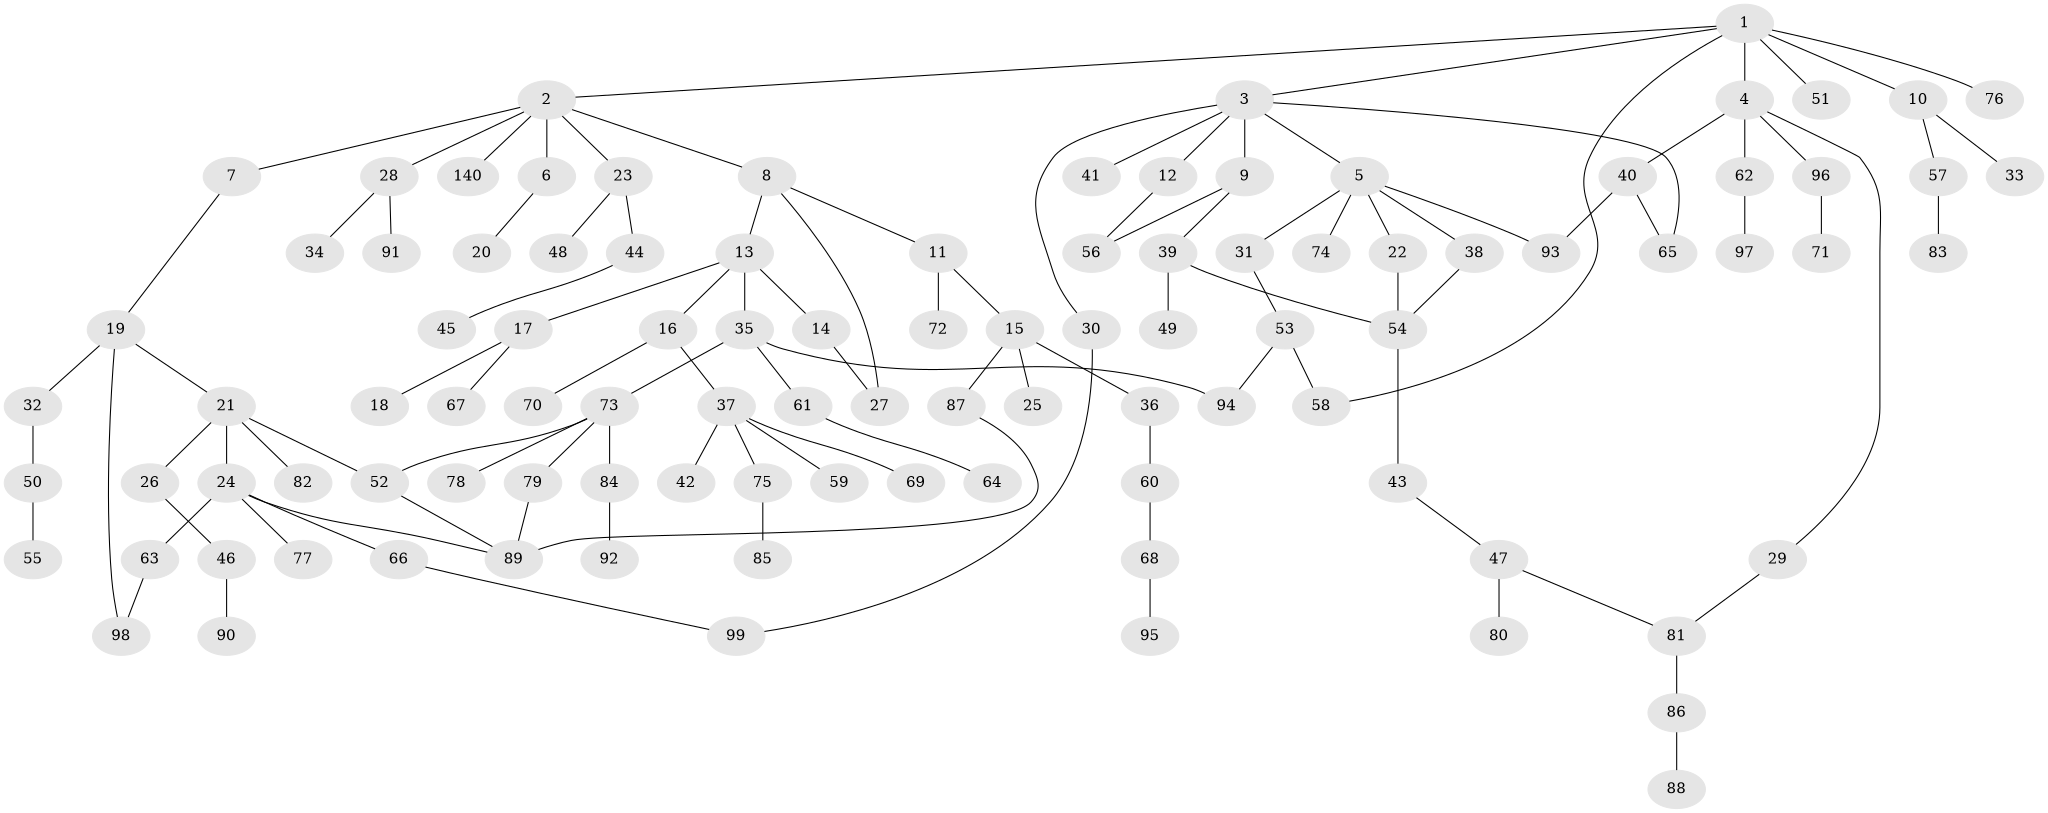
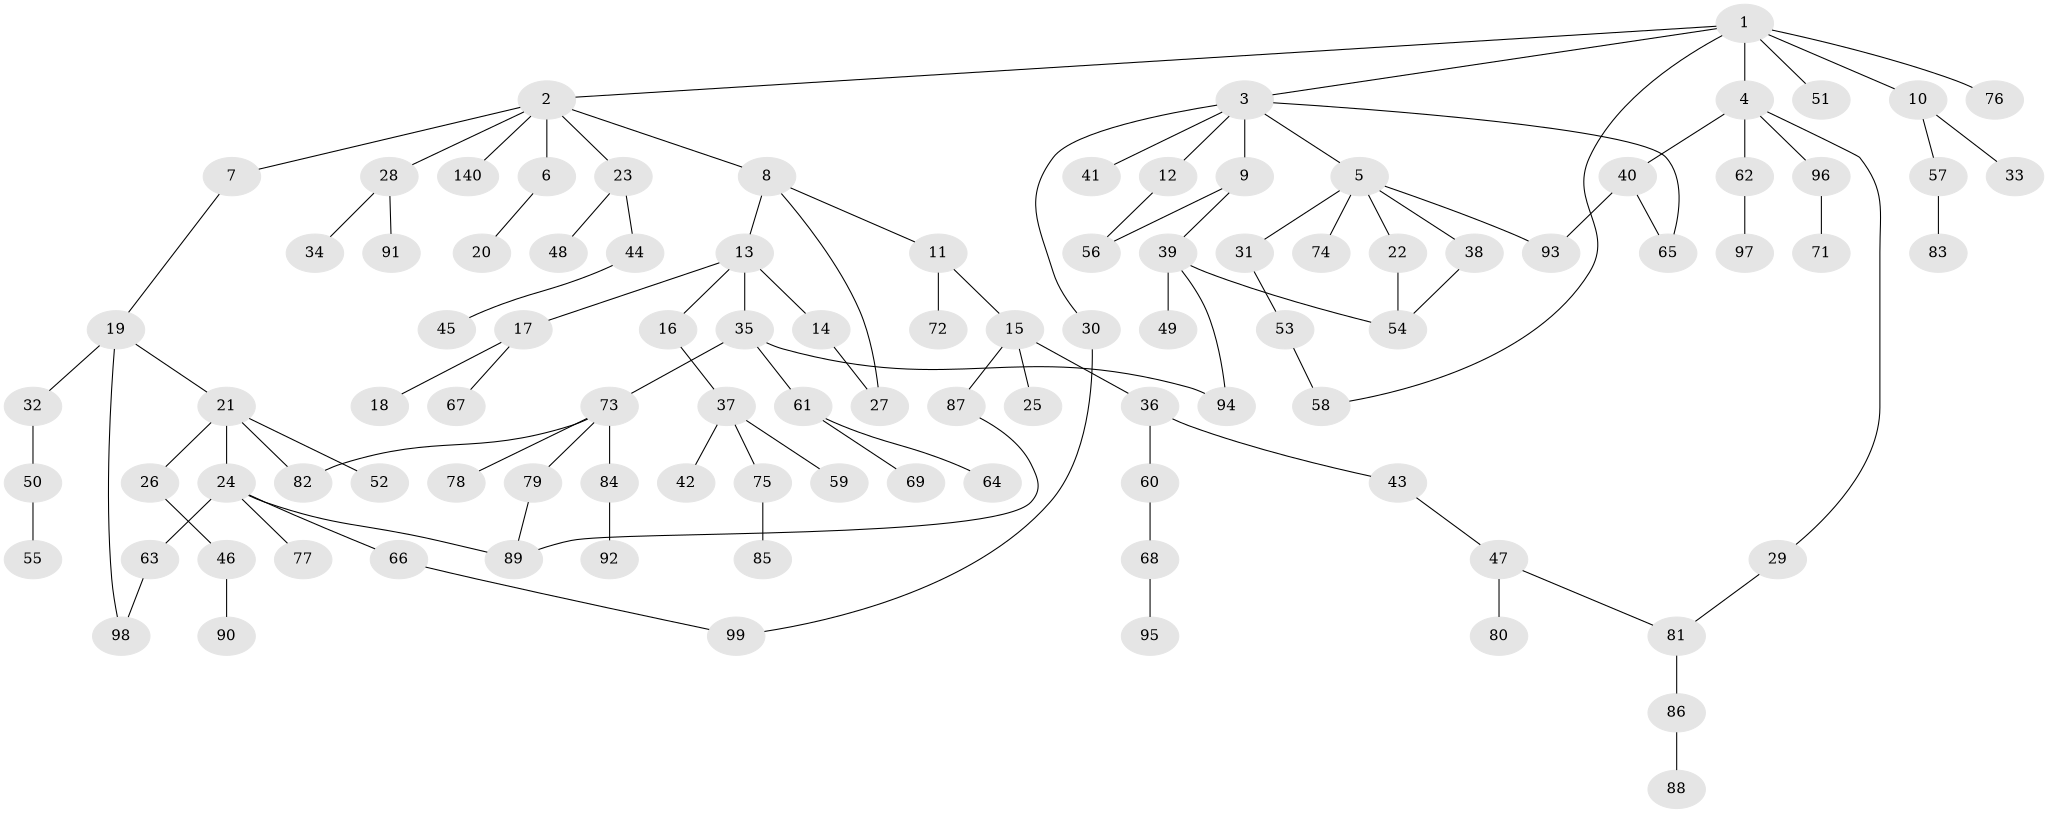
(1256, 368) -> (1212, 326)
(533, 406) -> none
(1398, 406) -> (1271, 452)
(495, 445) -> (456, 445)
(821, 445) -> (860, 445)
(447, 521) -> none
